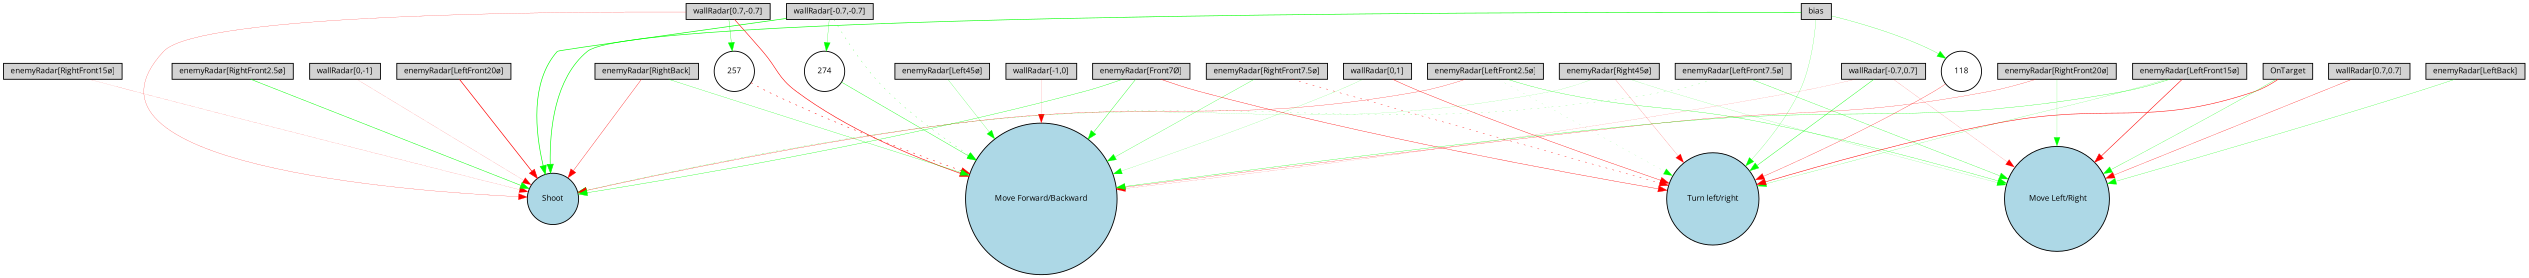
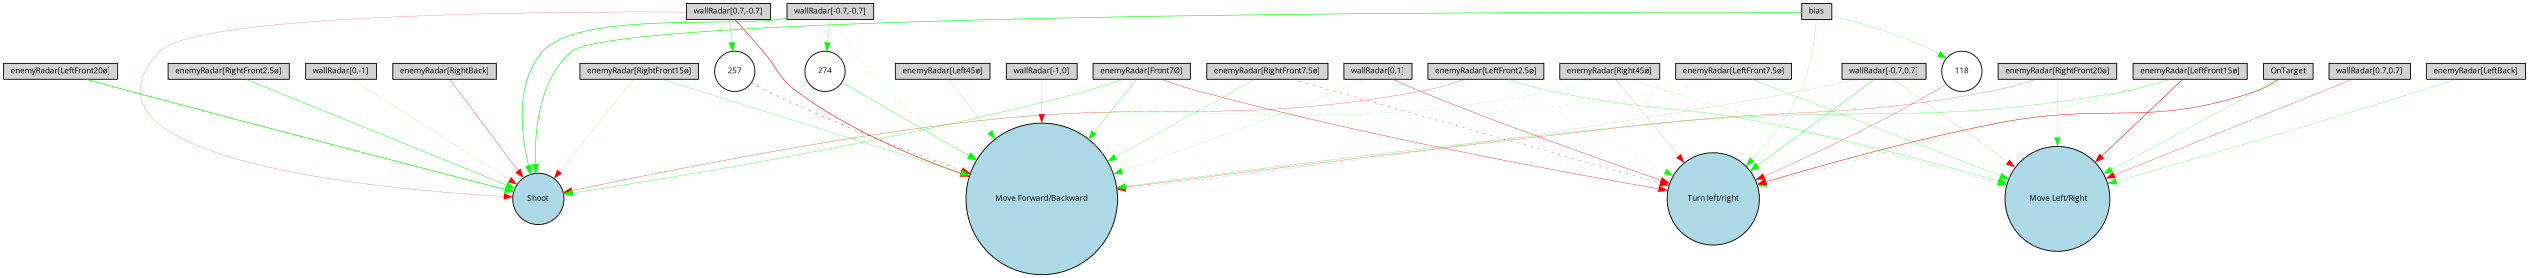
(496, 125) -> (296, 135)
(815, 126) -> (812, 126)
